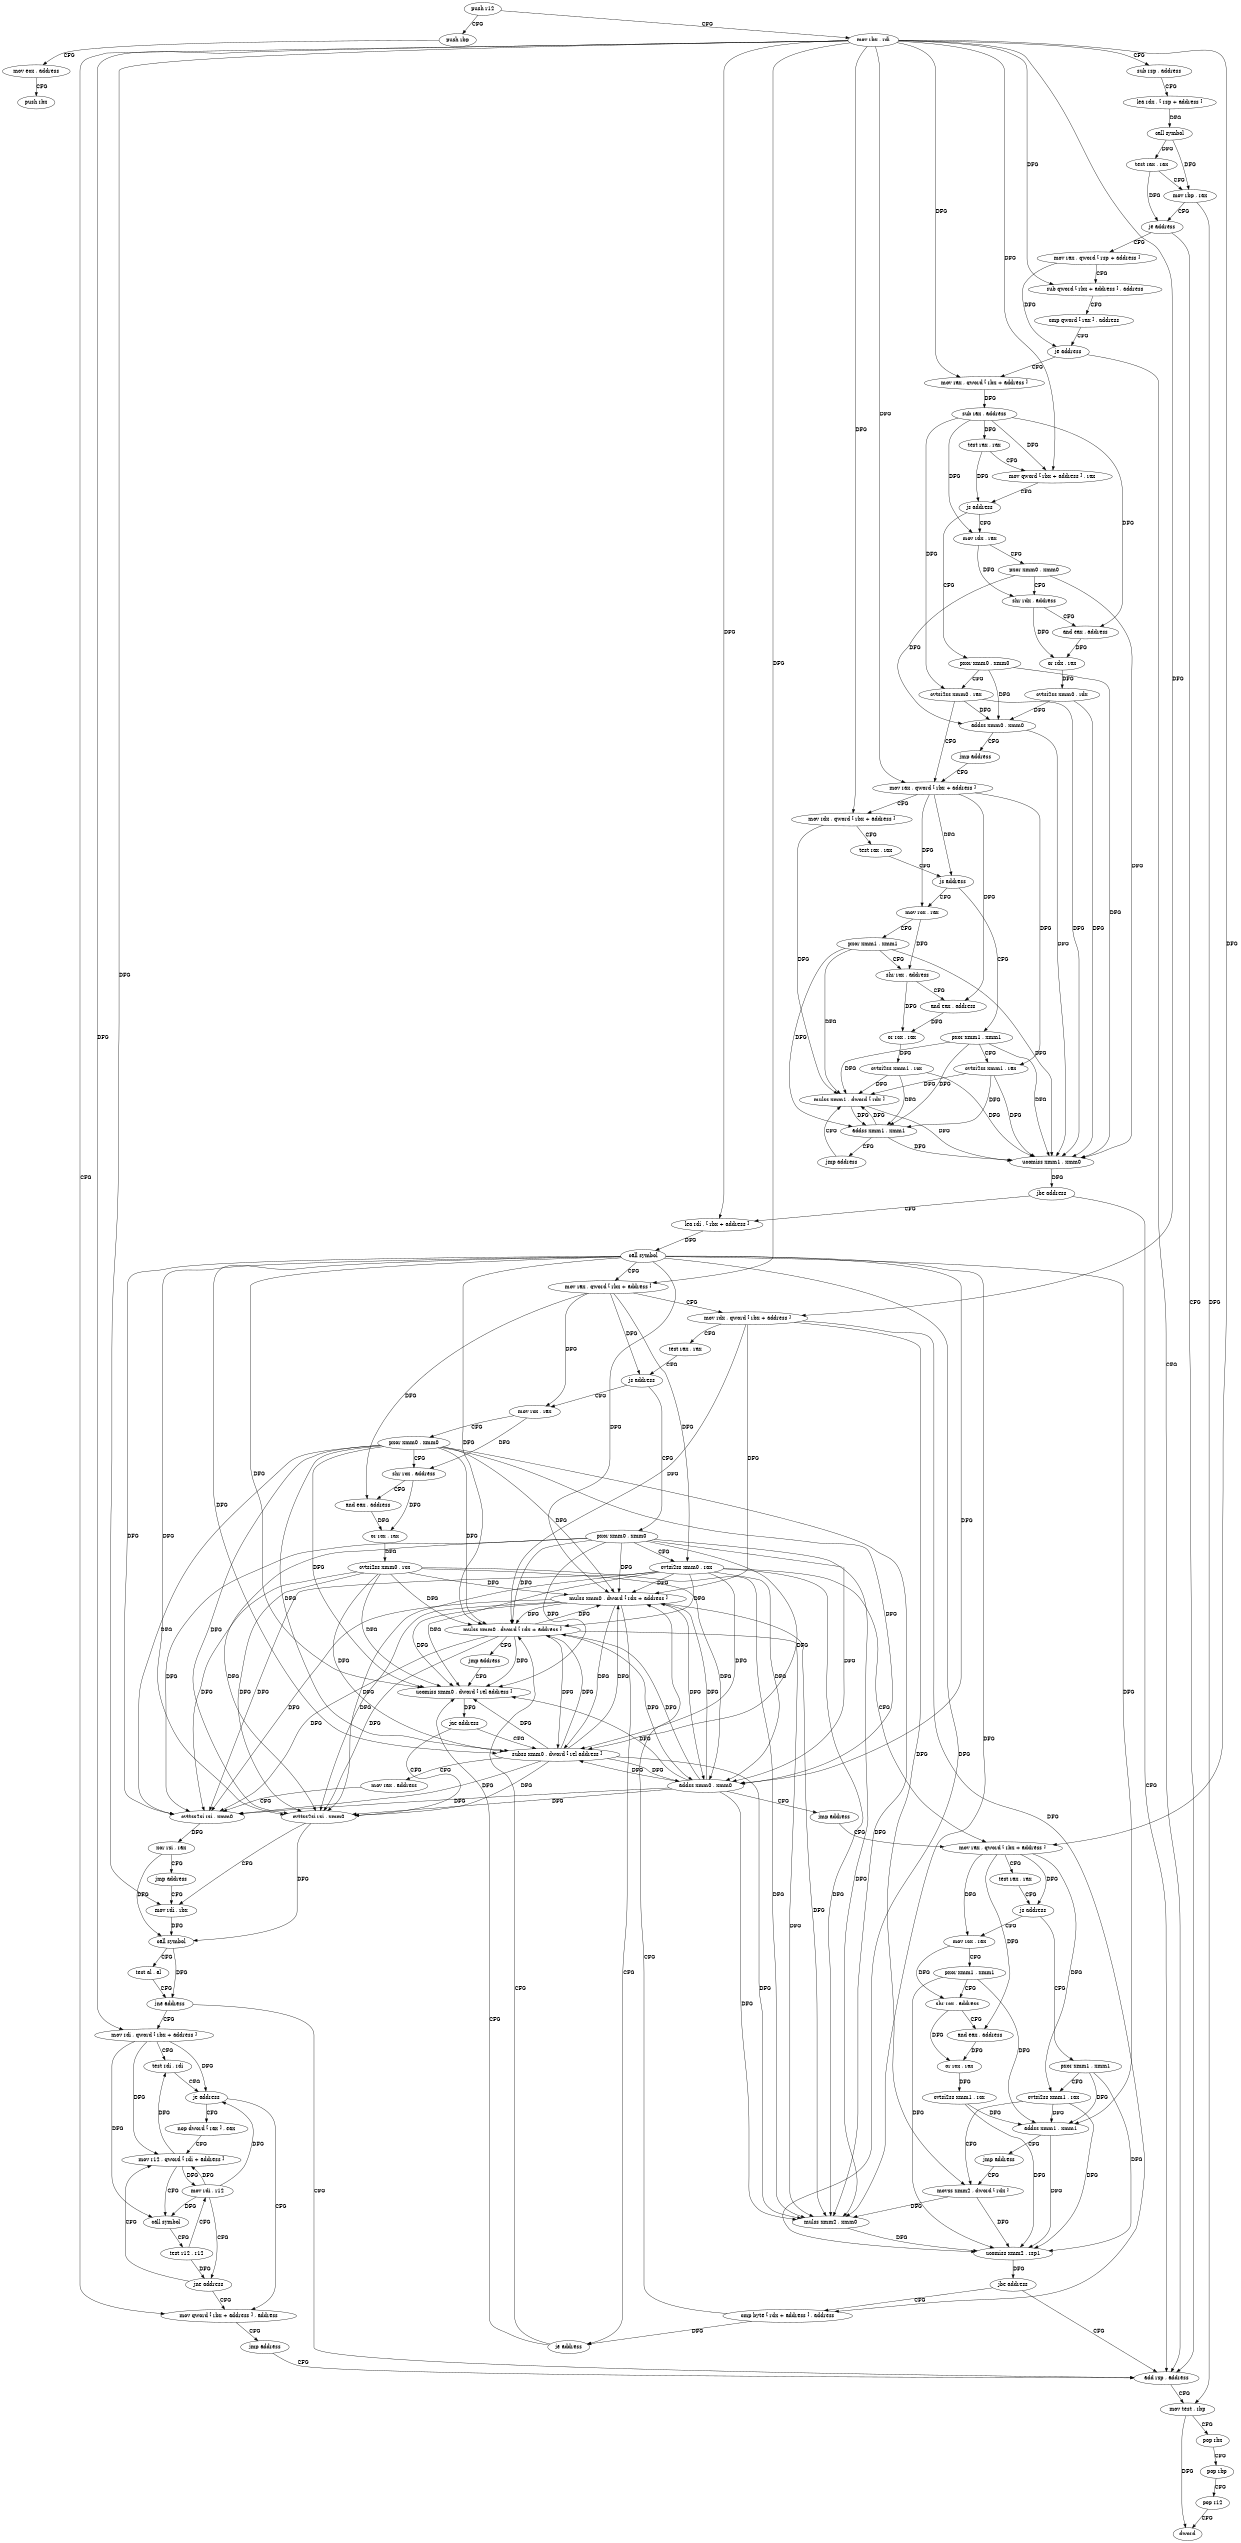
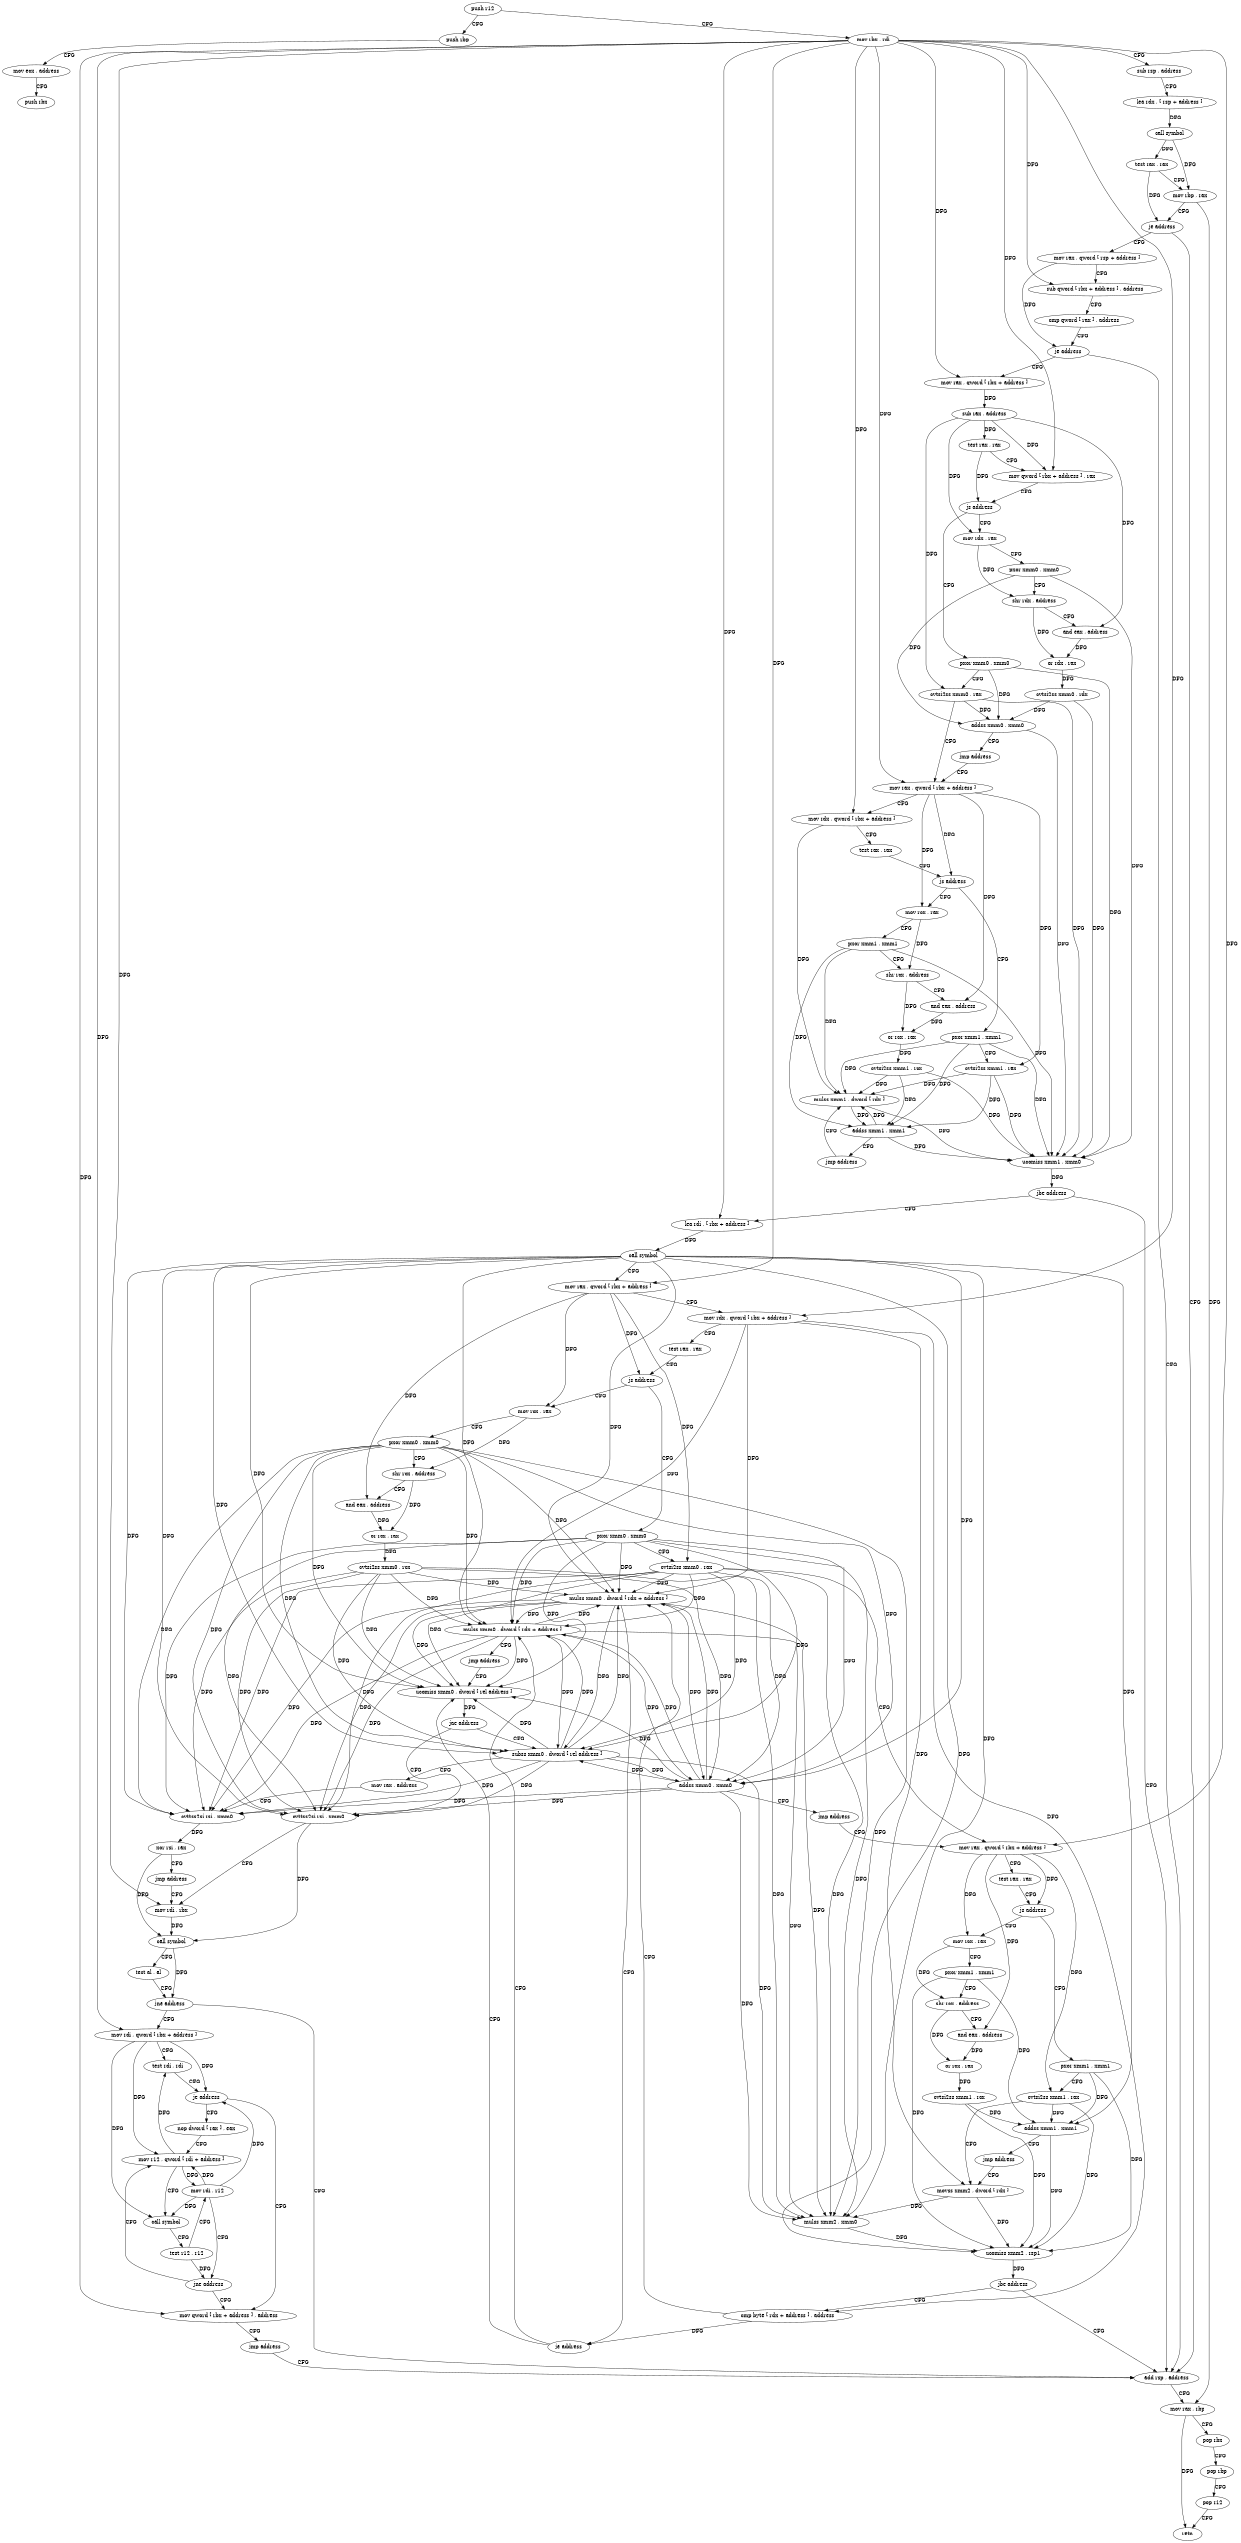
(86, 1178) -> (86, 1178)
(1188, 2409) -> (1188, 2409)
(1188, 2534) -> (1188, 2534)
